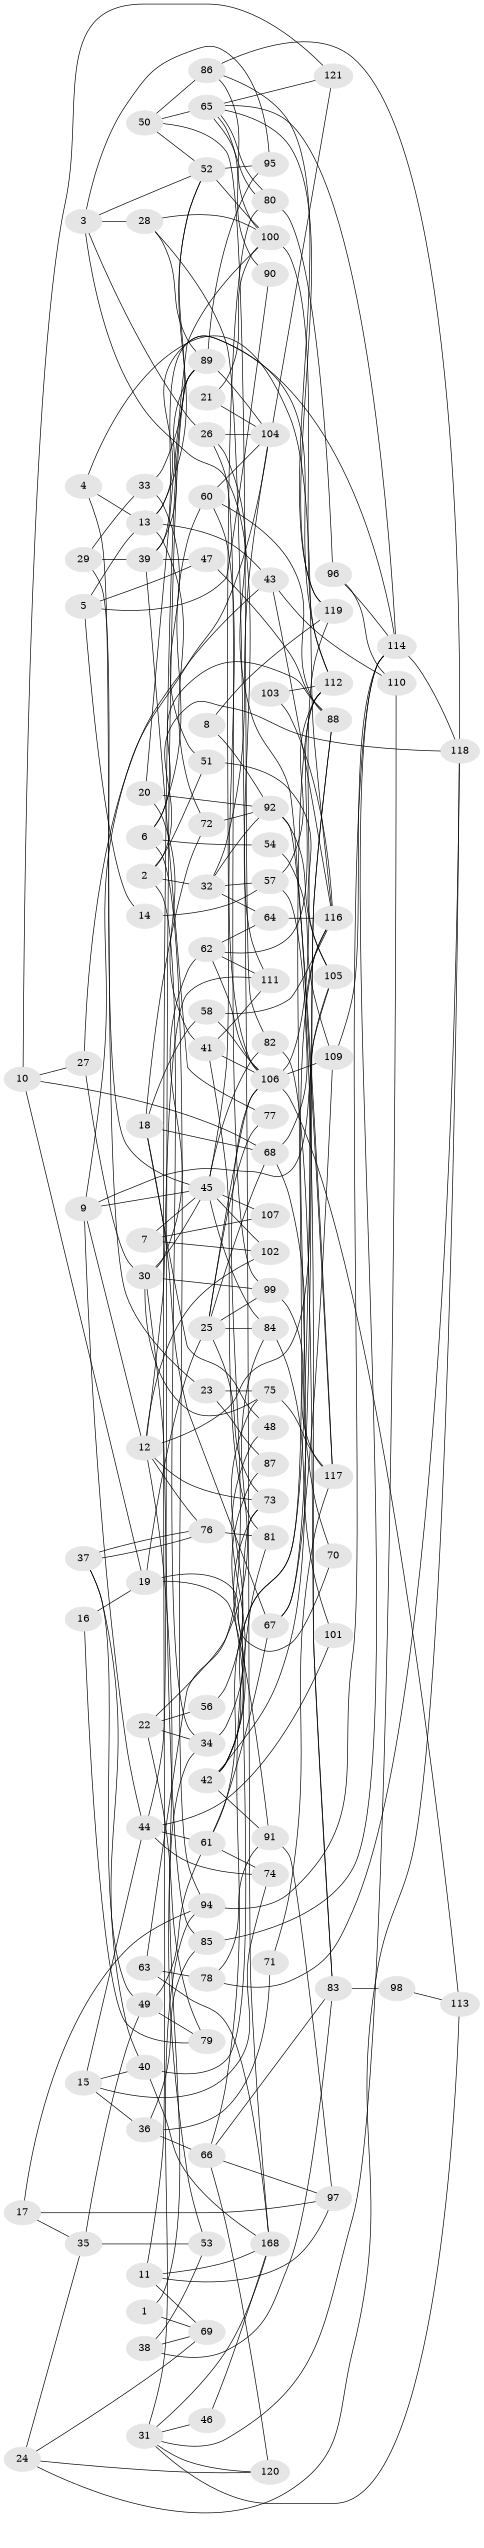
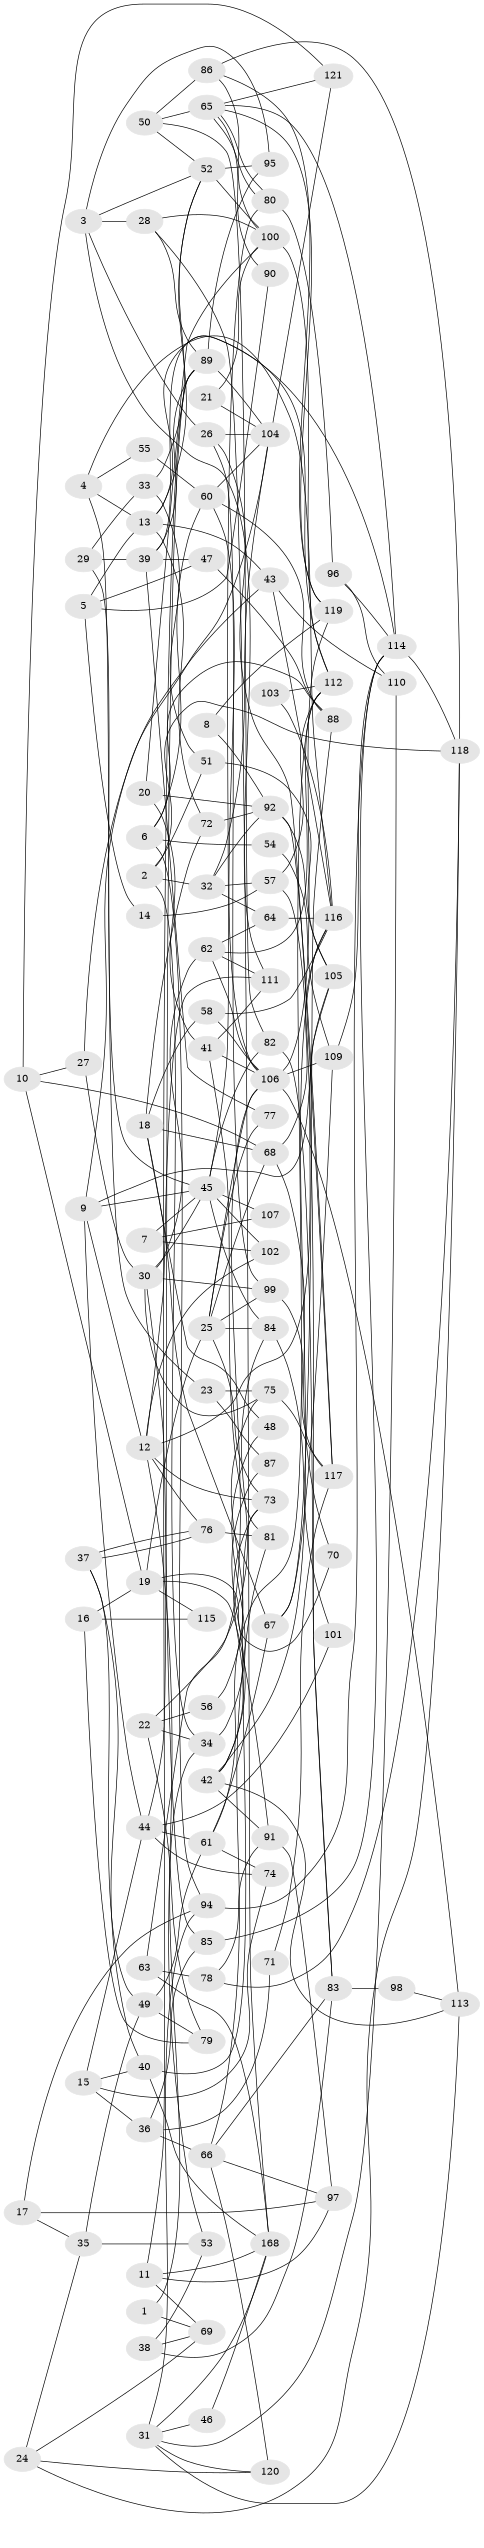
none -> (145, 450)
(308, 1262) -> (291, 1944)
none -> (207, 1619)
